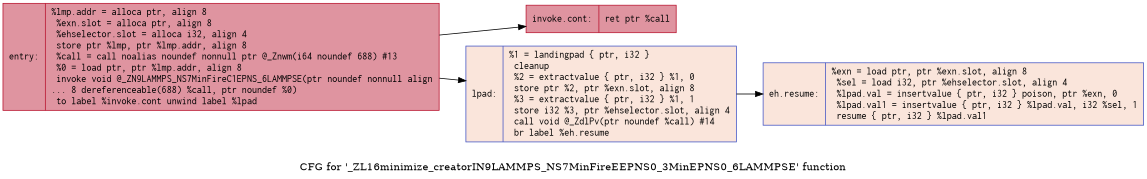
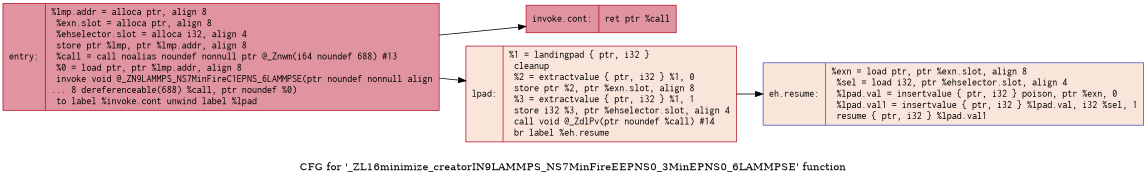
(601, 94) -> (601, 94)
